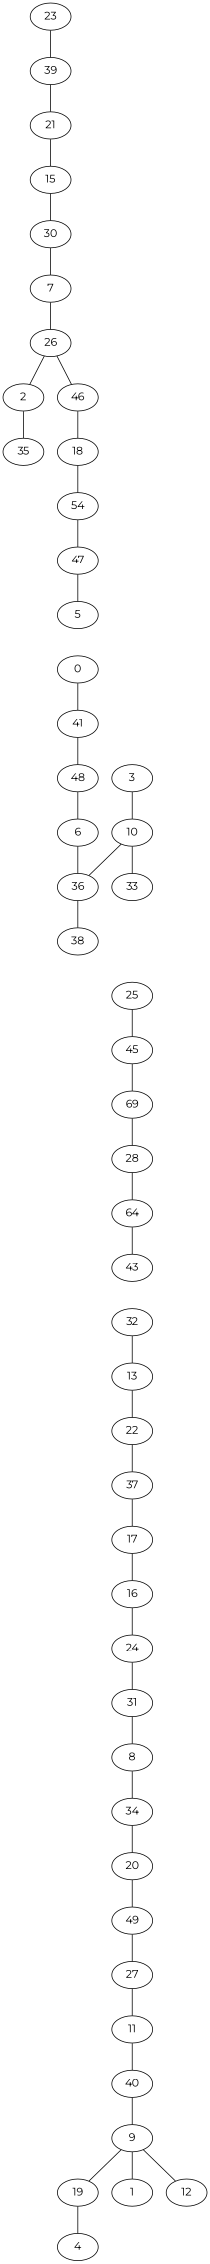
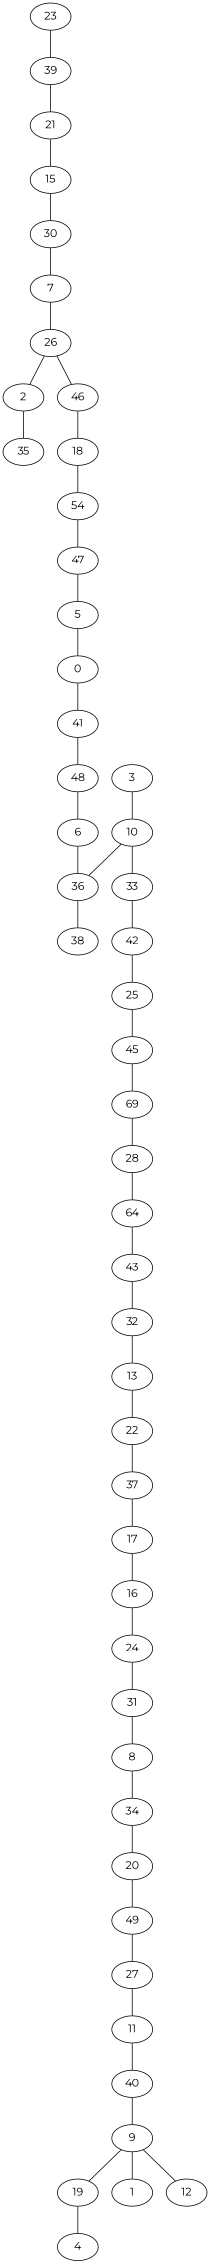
none -> (78, 642)
none -> (132, 941)
none -> (132, 1295)
